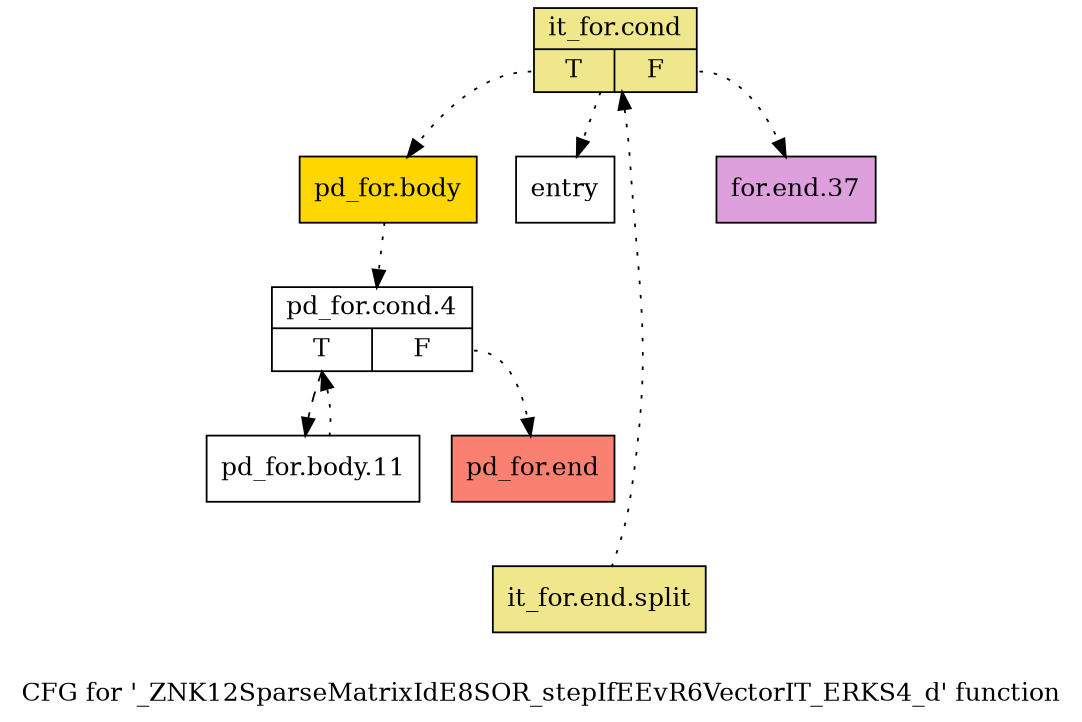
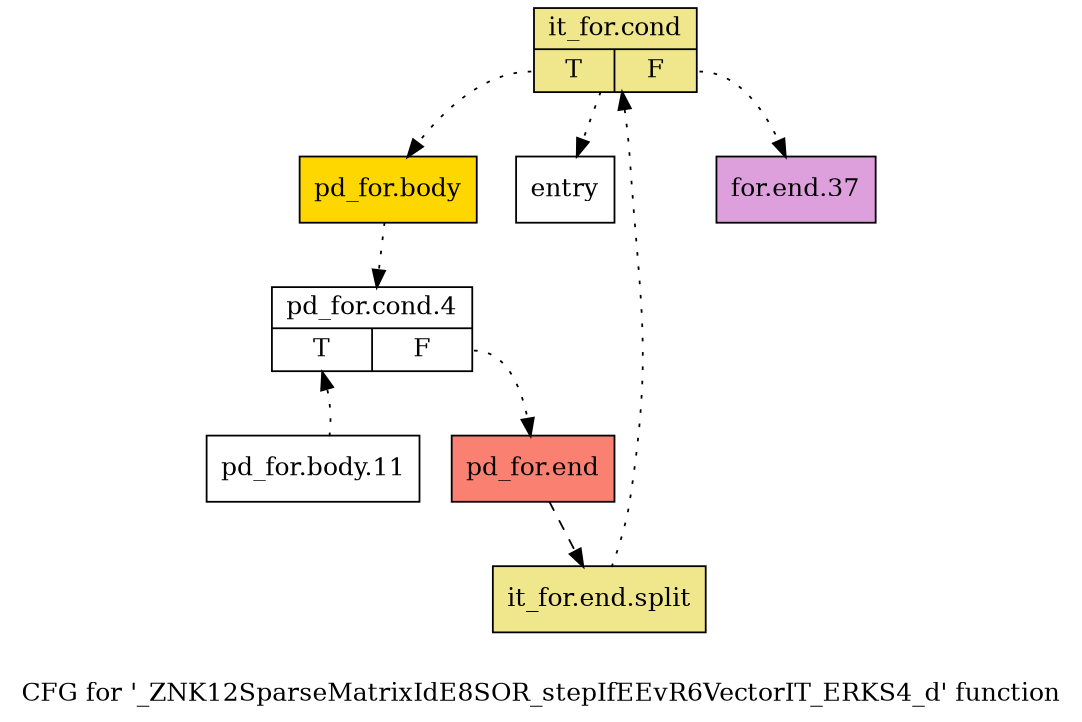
(314, 394) -> none
none -> (562, 526)
